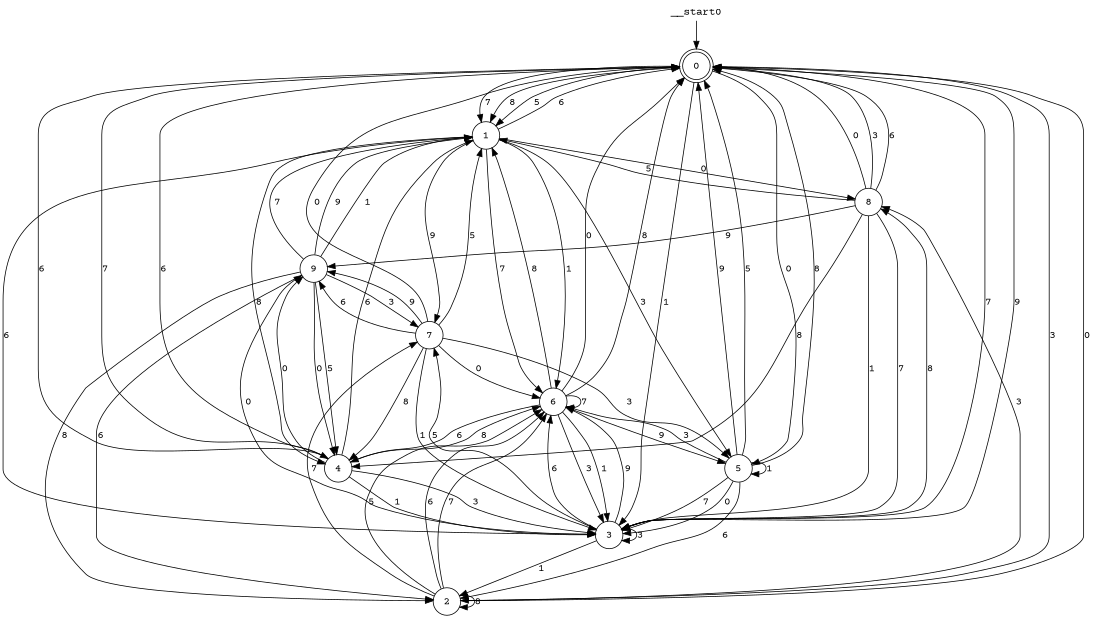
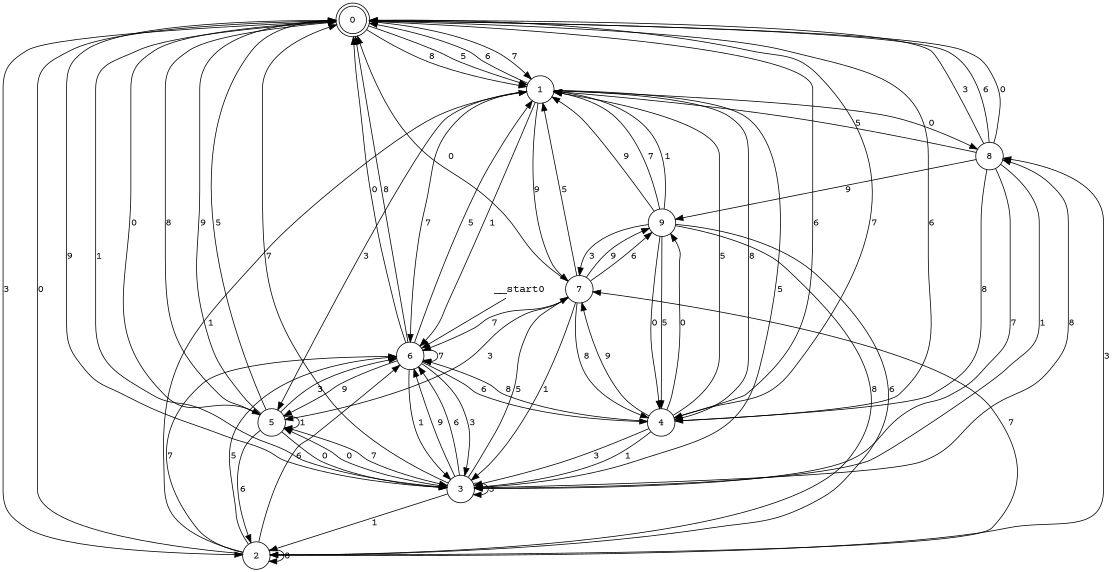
(696, 31) -> (467, 321)
(535, 269) -> (471, 223)
none -> (241, 279)
(368, 302) -> (723, 256)
(7, 335) -> (780, 289)
(479, 368) -> (495, 323)
none -> (606, 370)
(331, 488) -> (365, 469)
